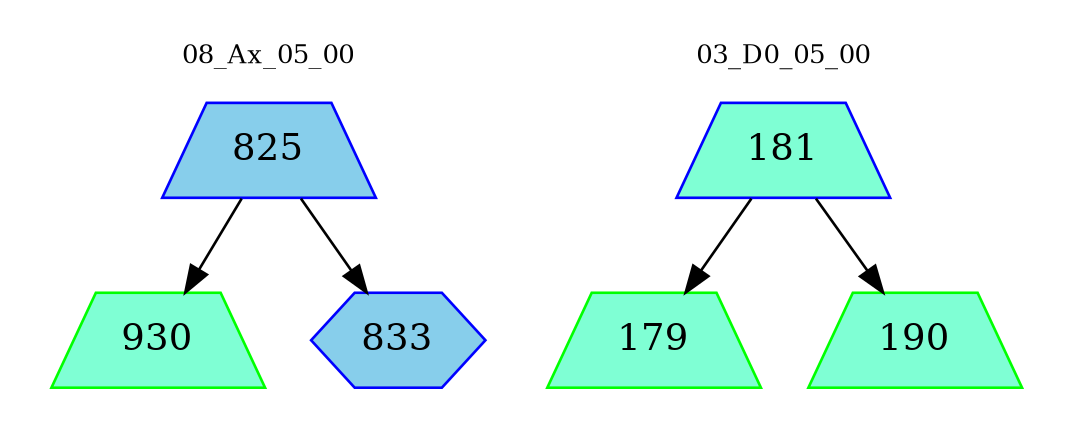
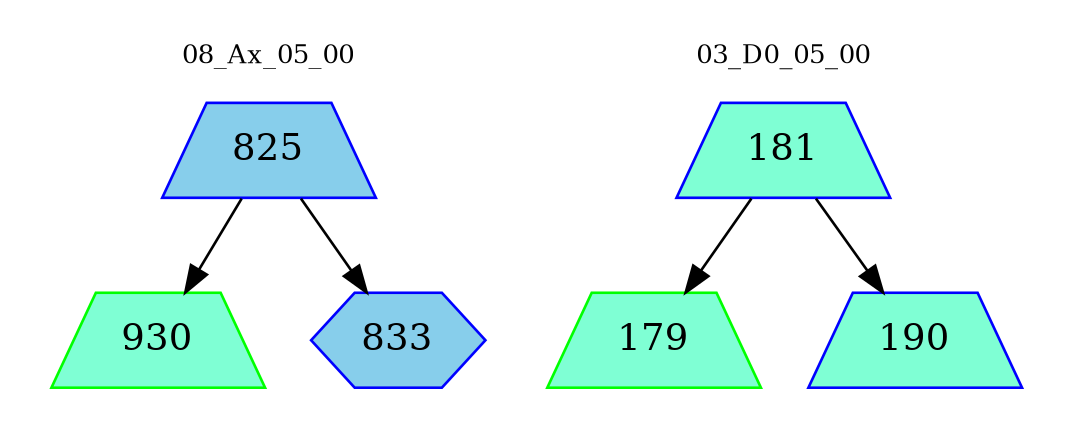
(915, 340) -> (915, 340)
